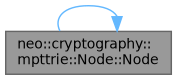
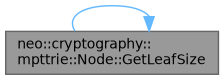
(89, 53) -> (112, 53)
